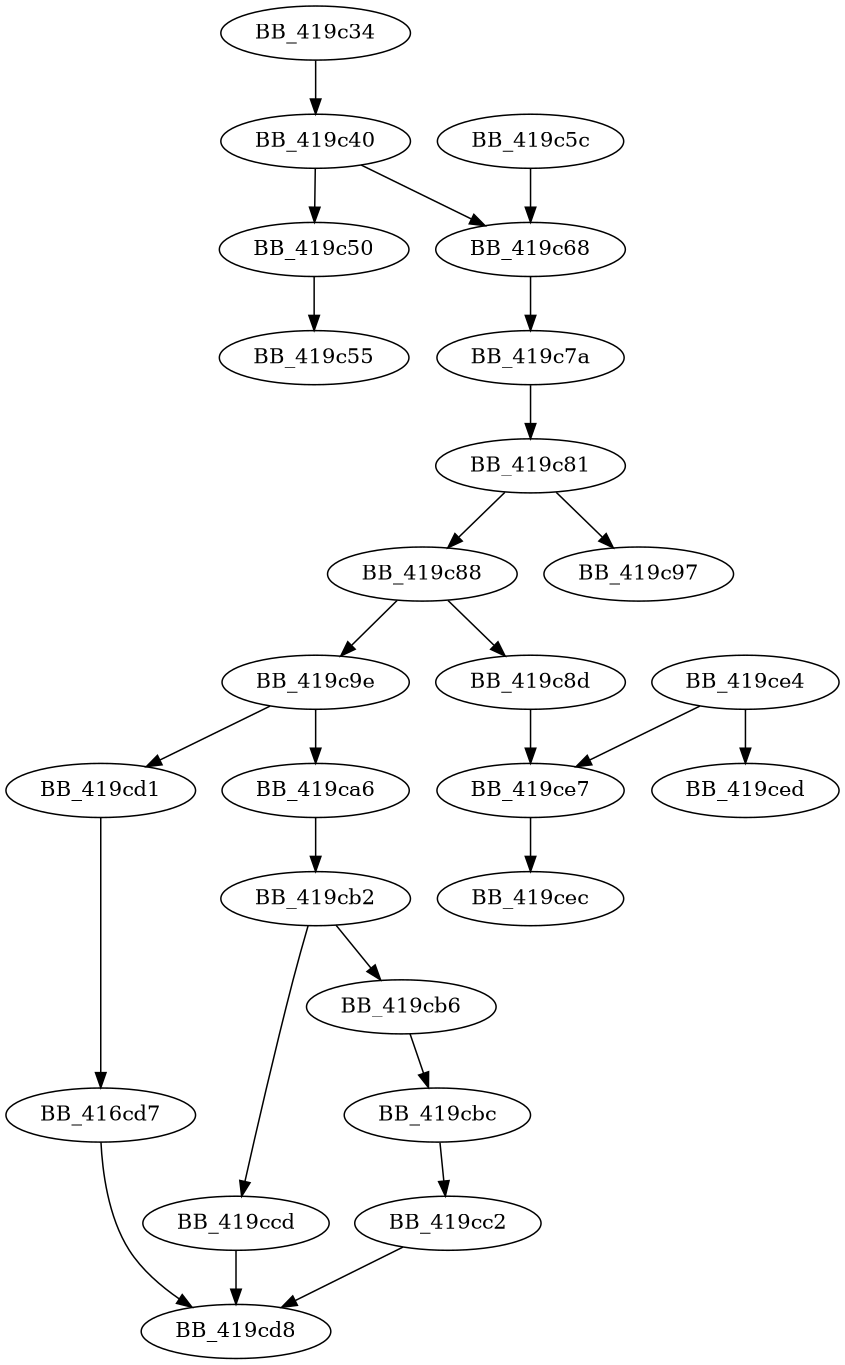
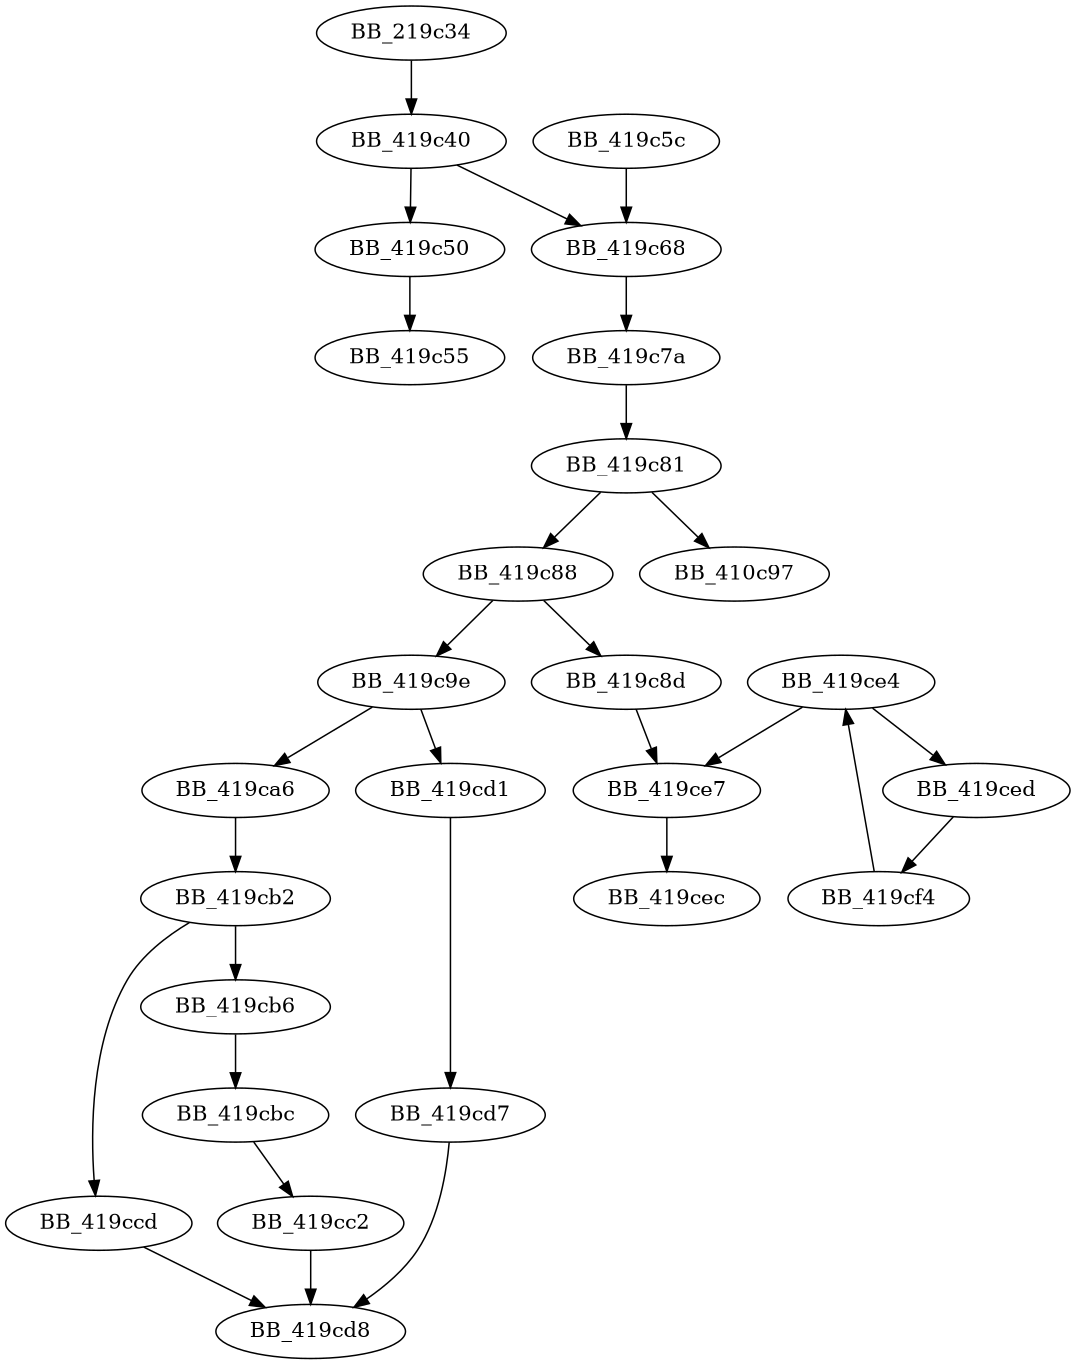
(316, 33) -> (411, 33)
(639, 574) -> (734, 574)
none -> (879, 899)
(101, 1115) -> (450, 1115)
